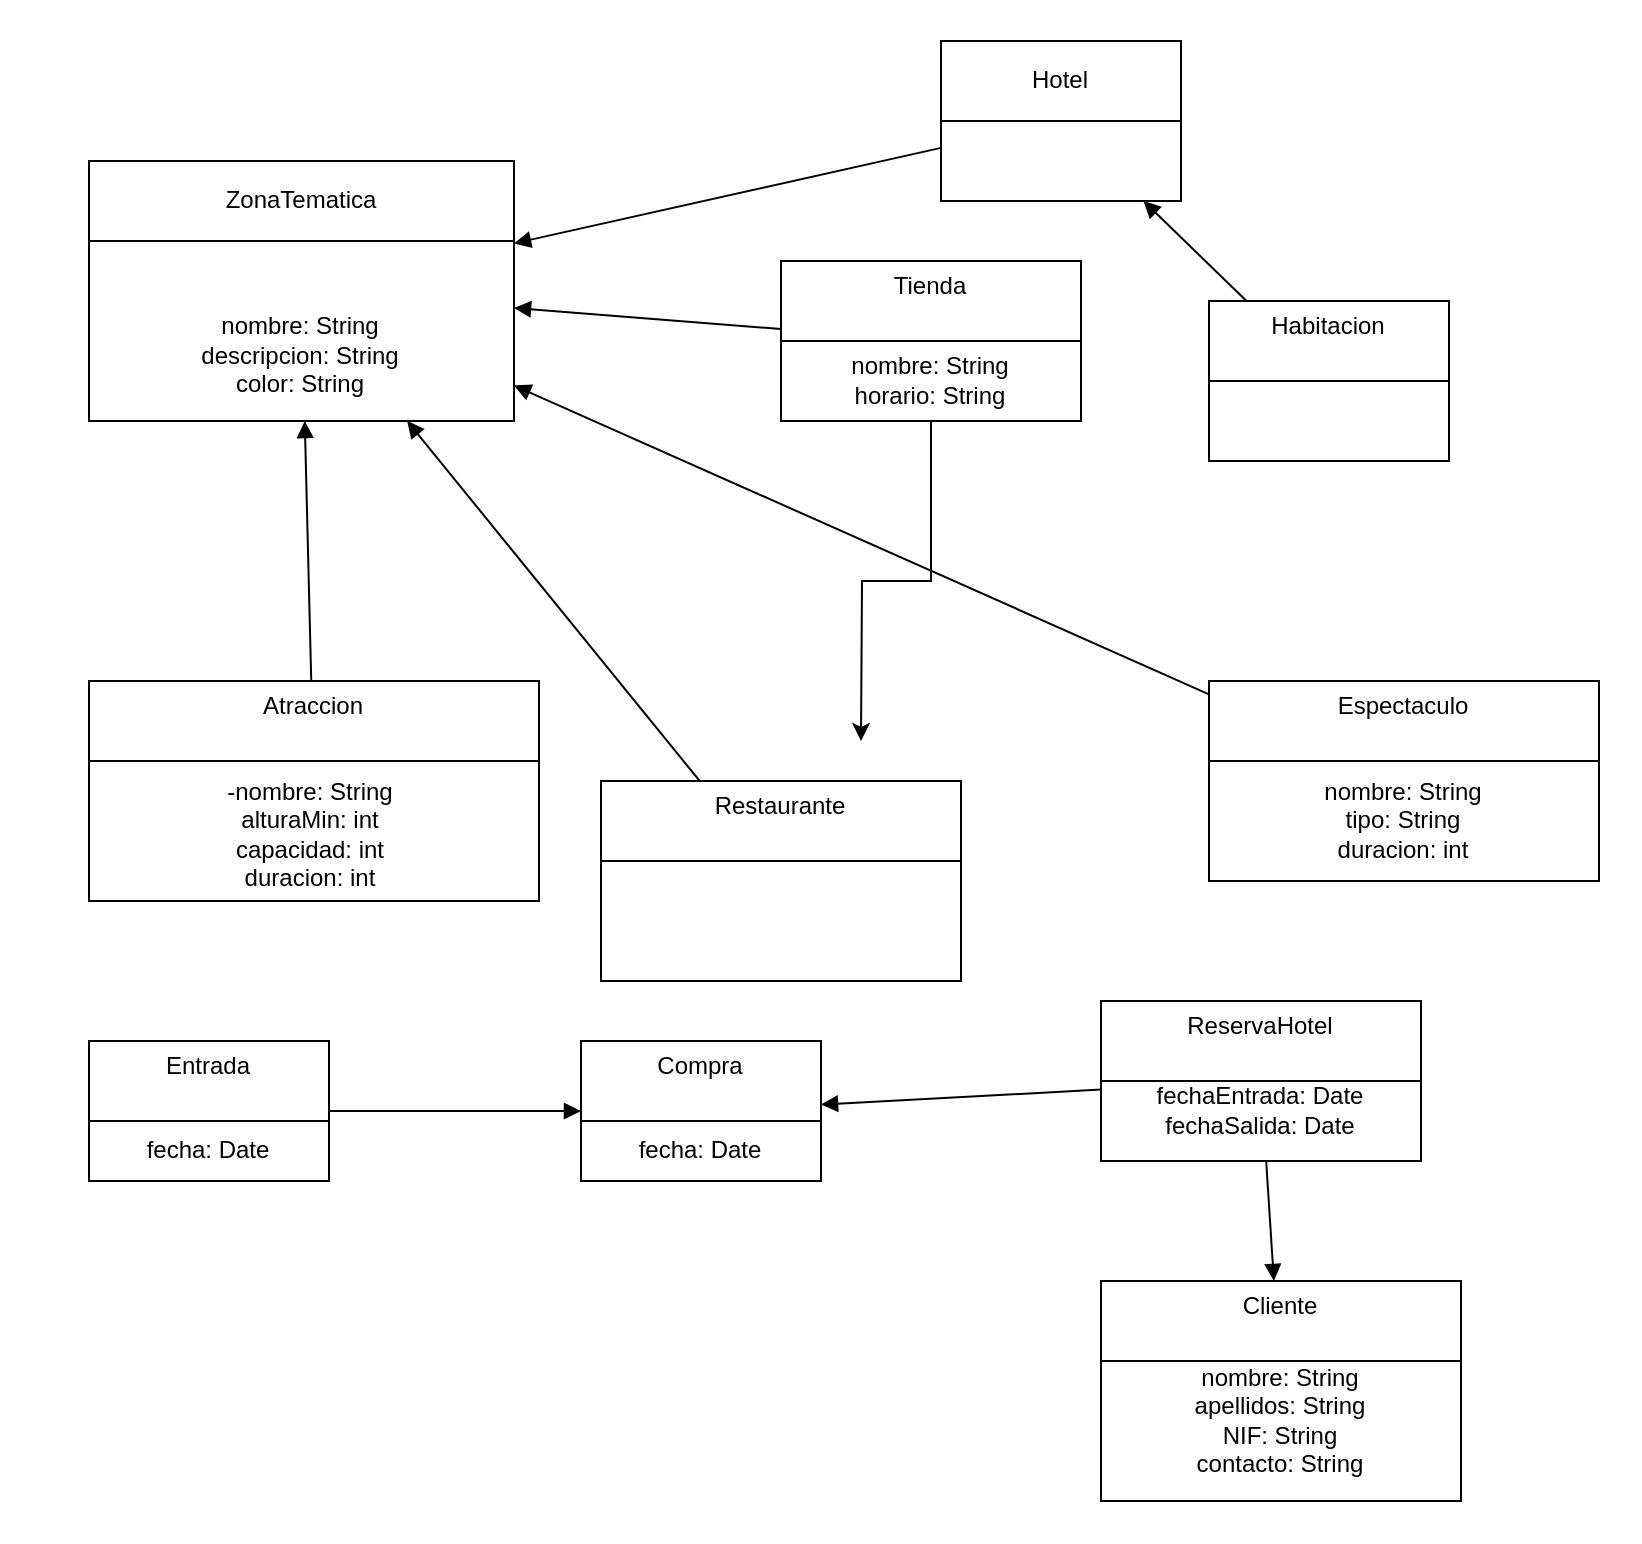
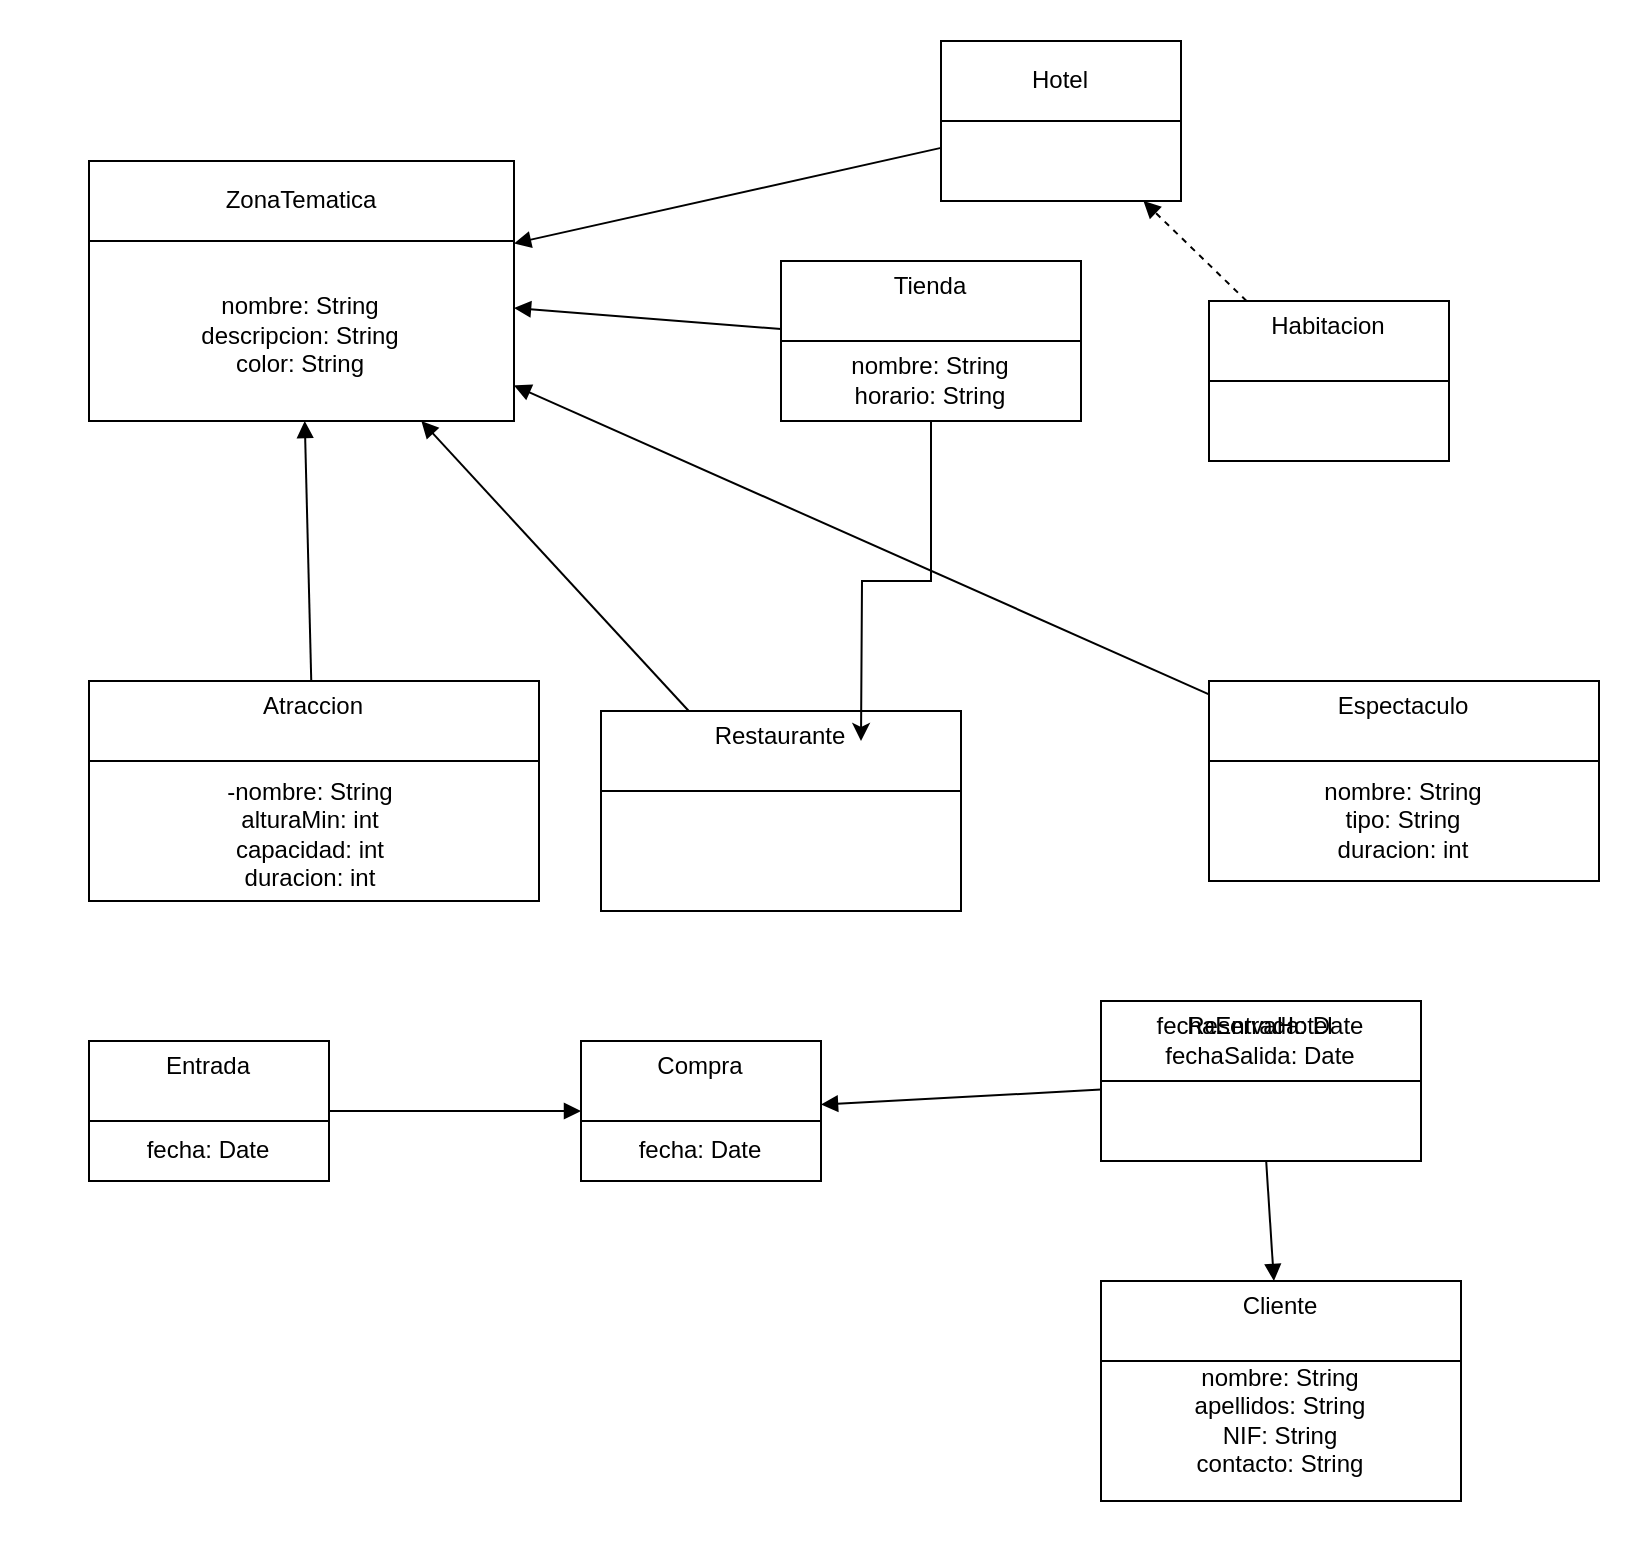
(1200, 256) -> (1200, 256)
(302, 341) -> (302, 321)
(781, 881) -> (781, 811)
(1261, 1111) -> (1261, 1041)
